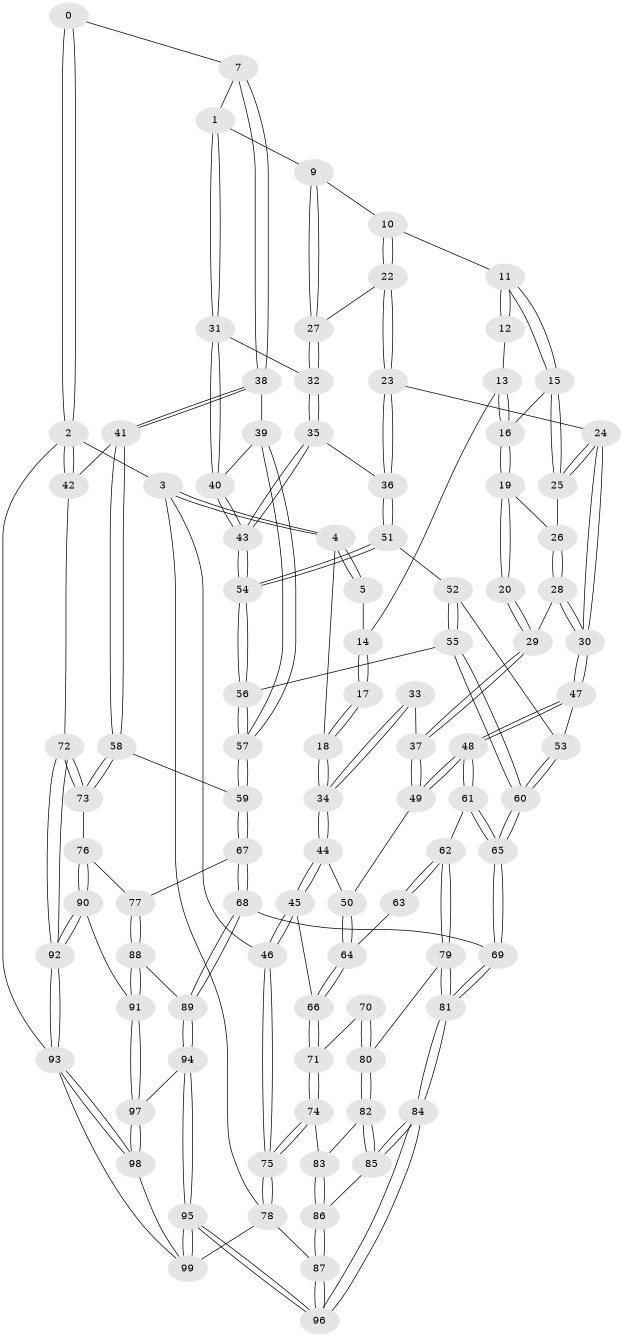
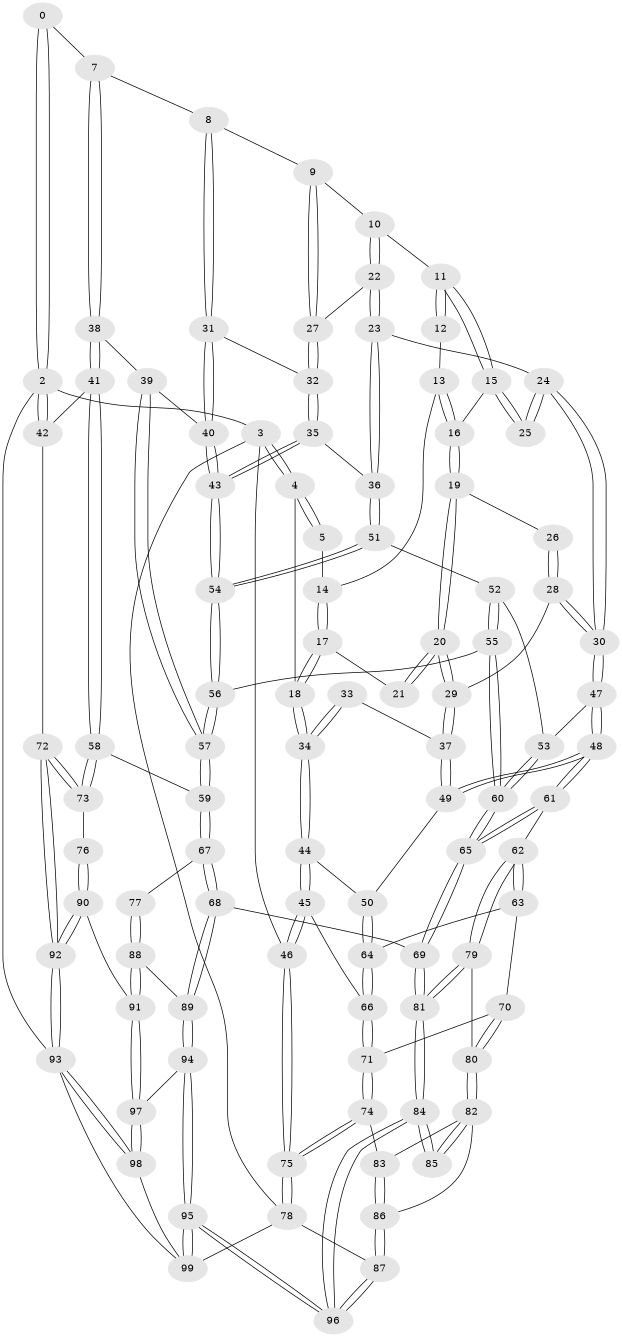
(215, 120) -> (209, 120)
(558, 512) -> none
none -> (399, 695)
(109, 877) -> none
none -> (512, 956)
(346, 1190) -> (453, 1183)
